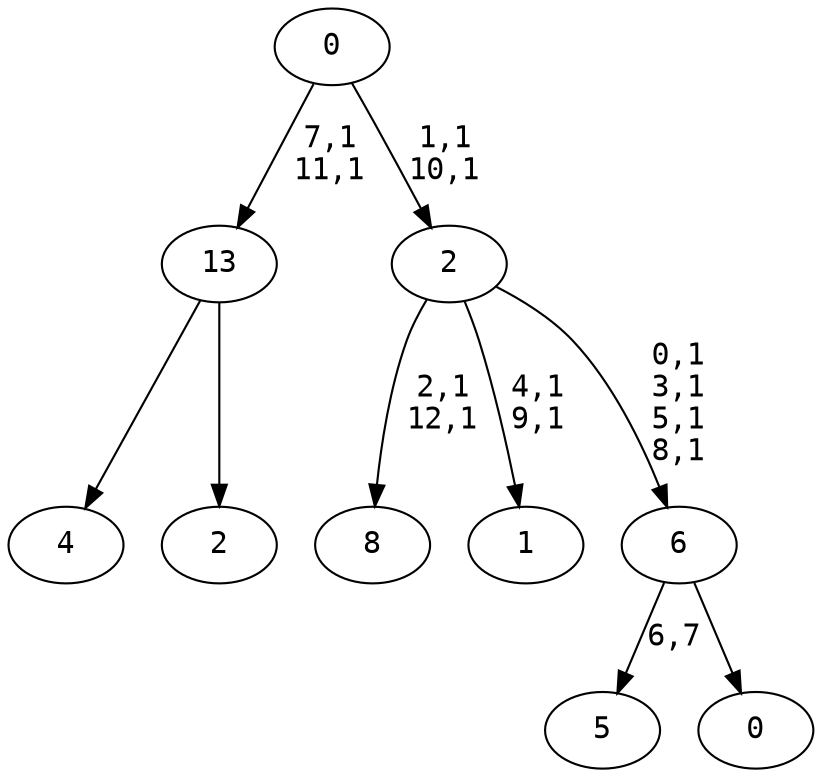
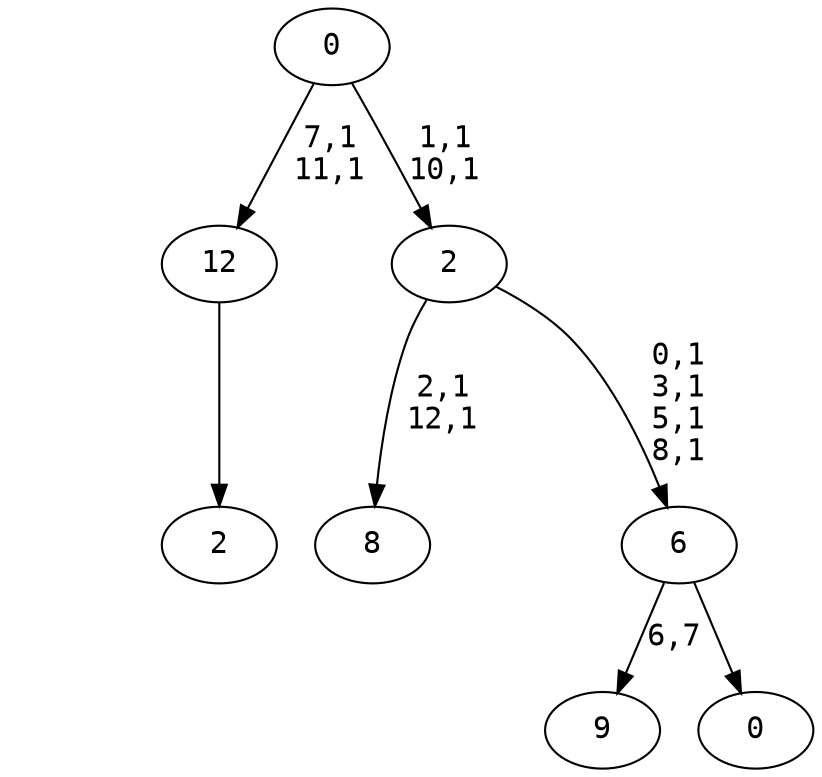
(219, 264) -> (219, 264)
(66, 545) -> none
(526, 545) -> none
(603, 730) -> (603, 730)
